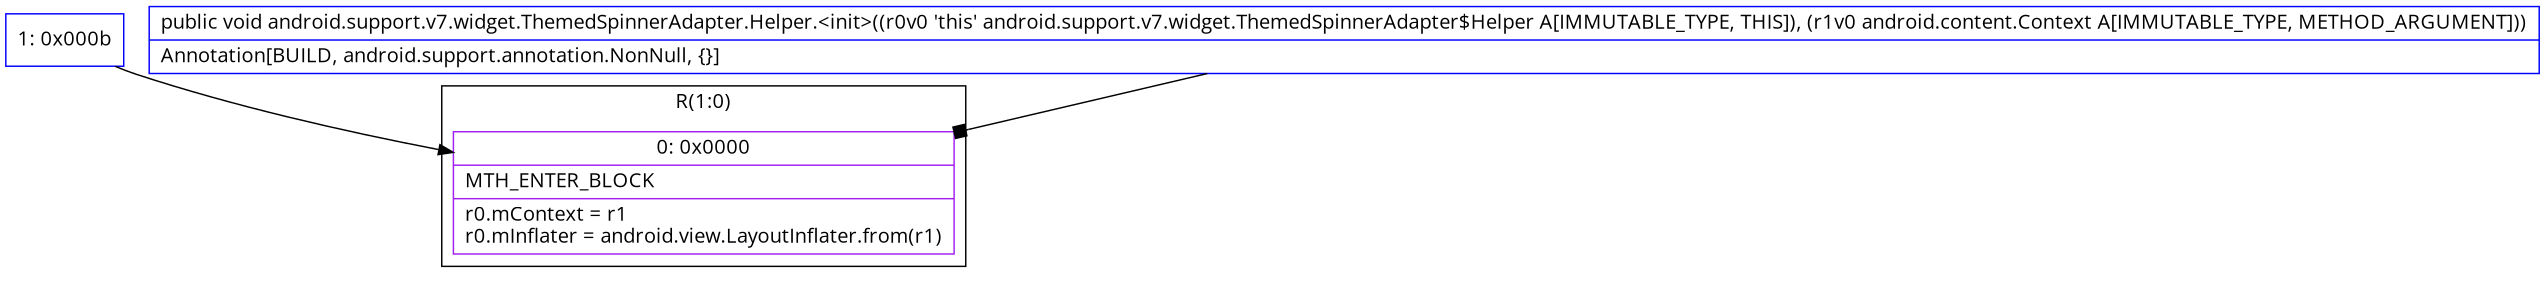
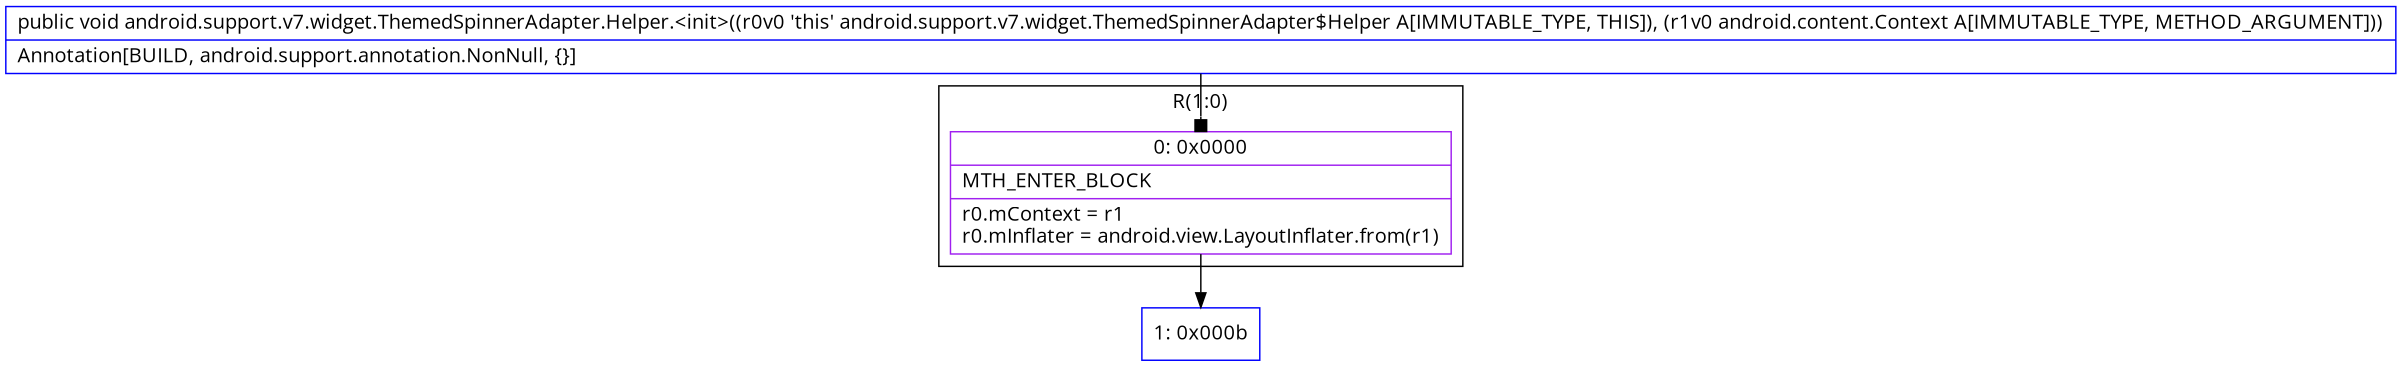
(275, 114) -> (1201, 275)
